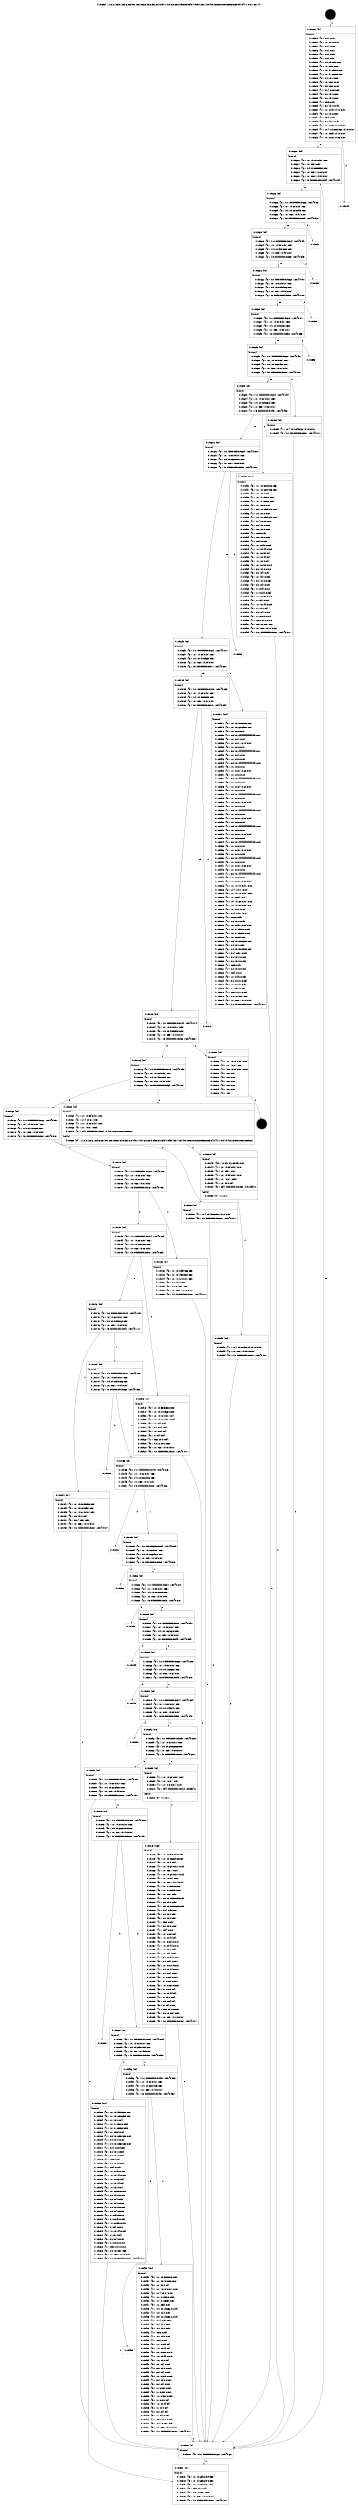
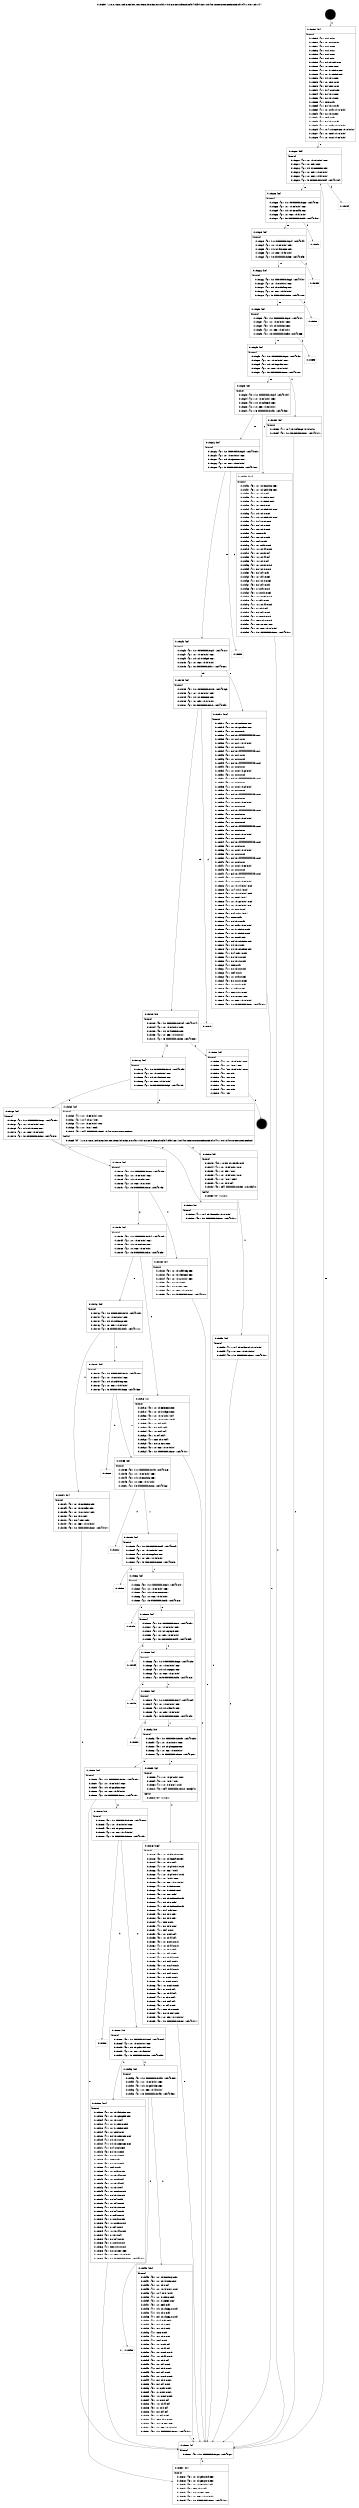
(344, 171) -> (334, 193)
(204, 2461) -> (201, 2462)
